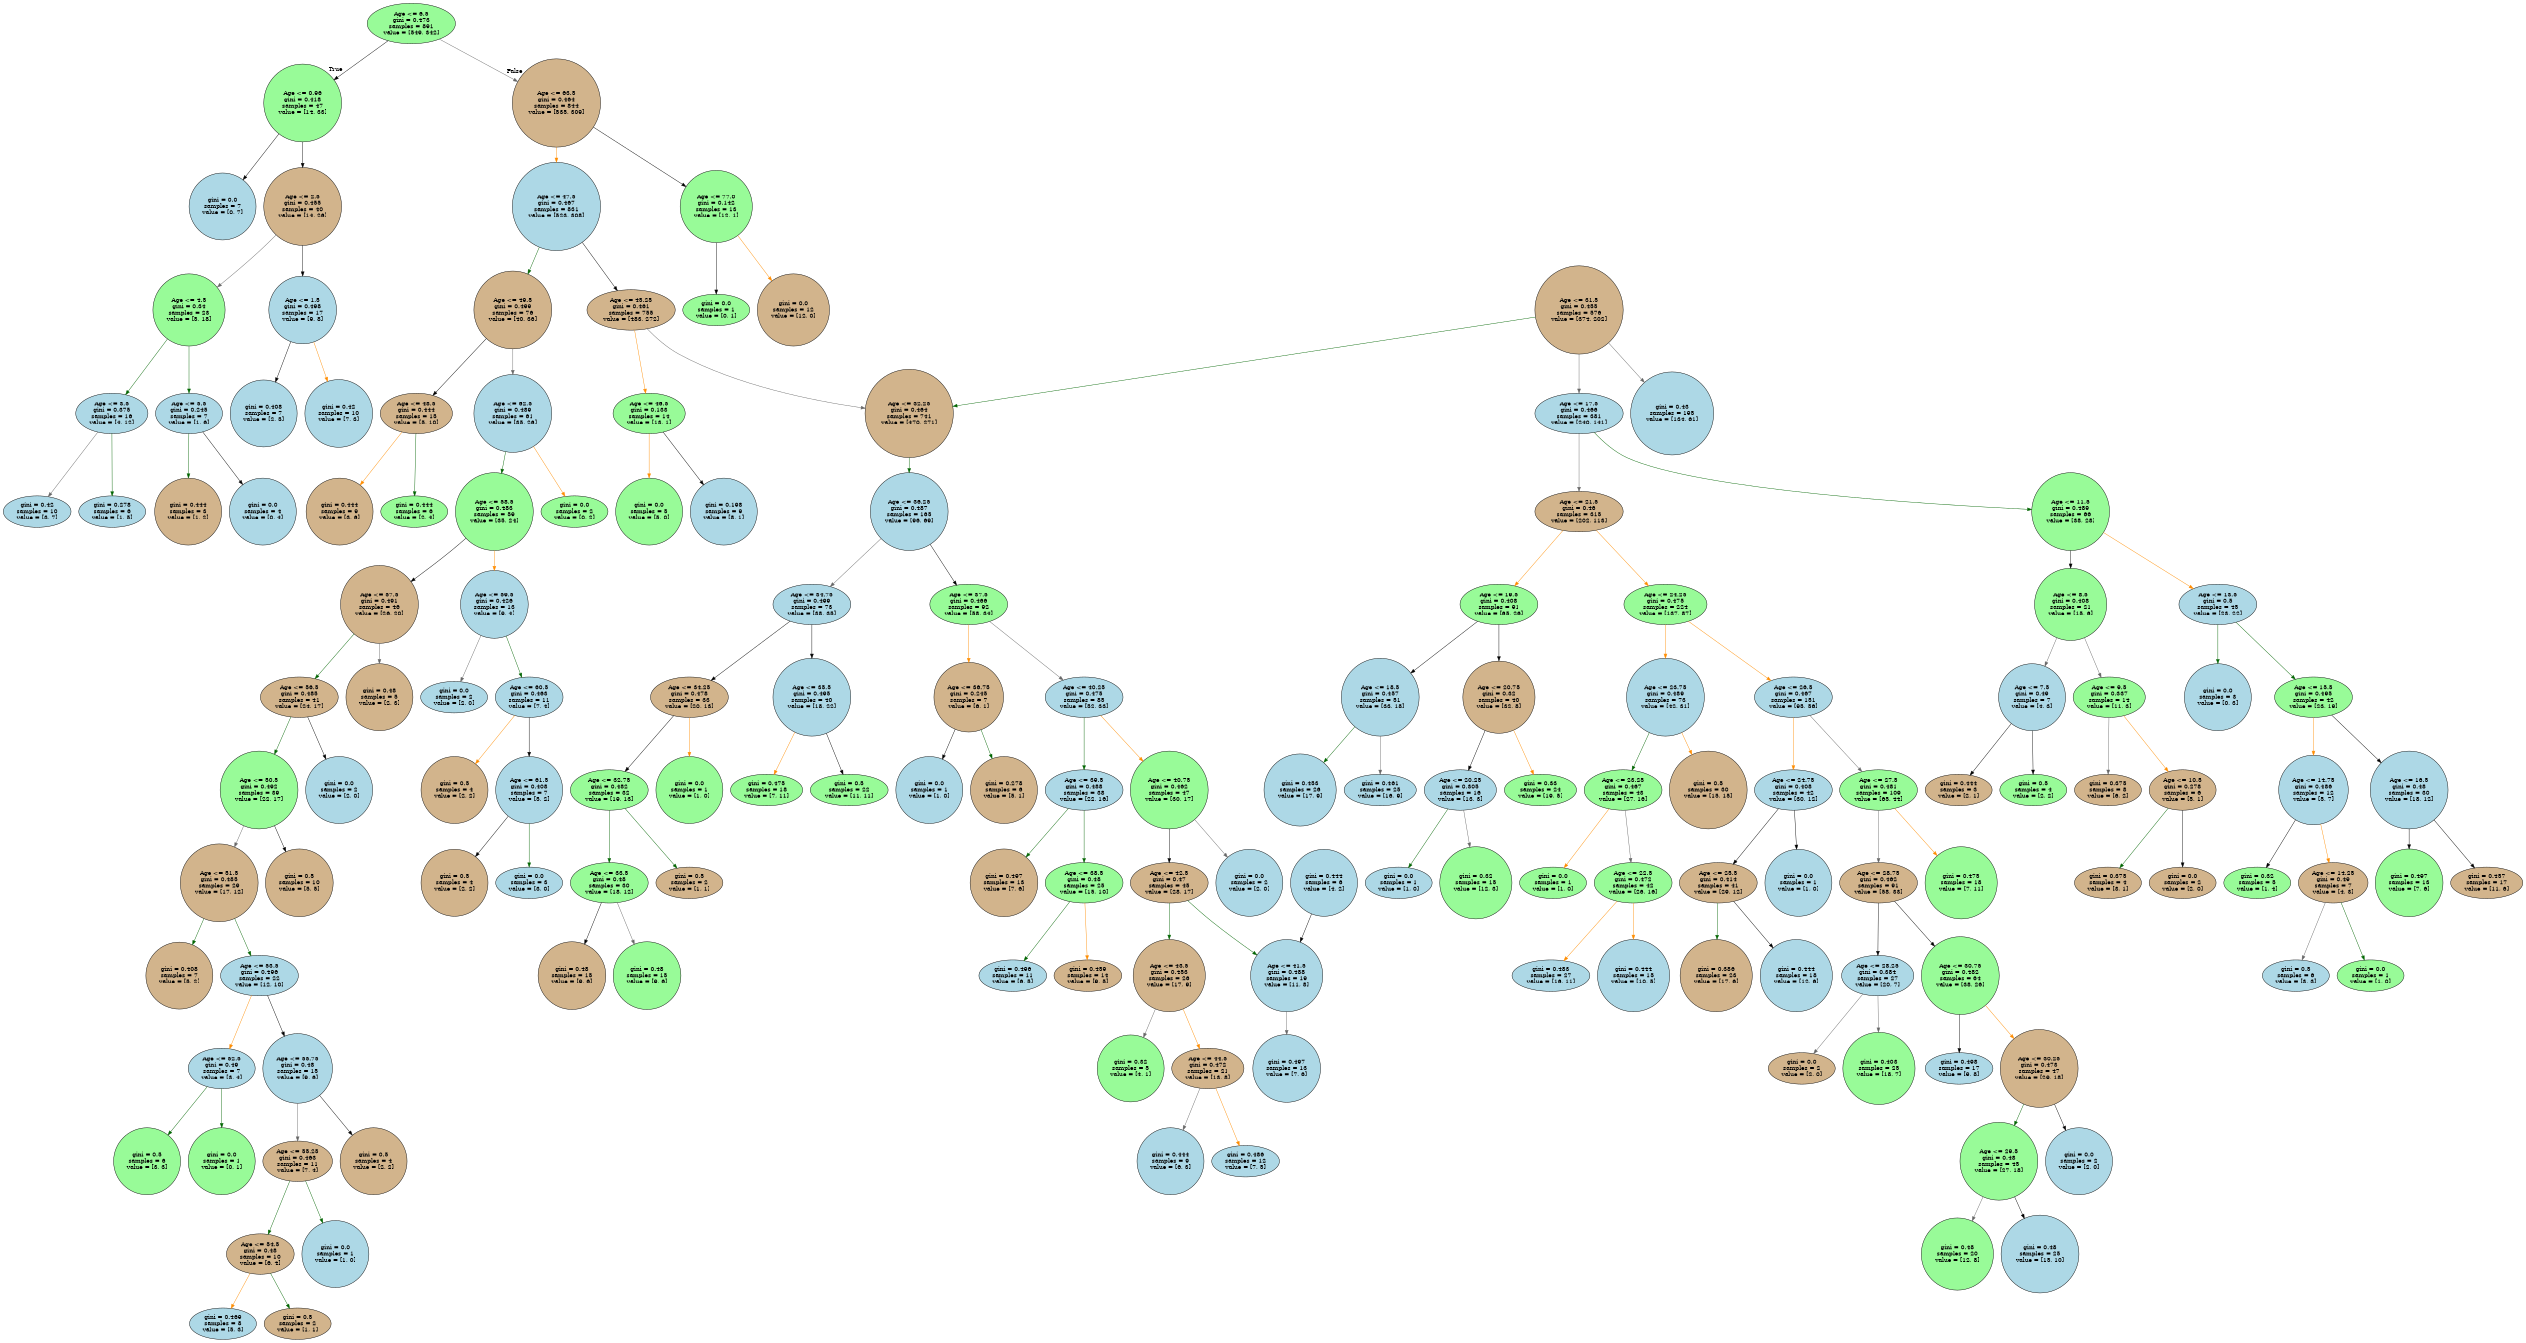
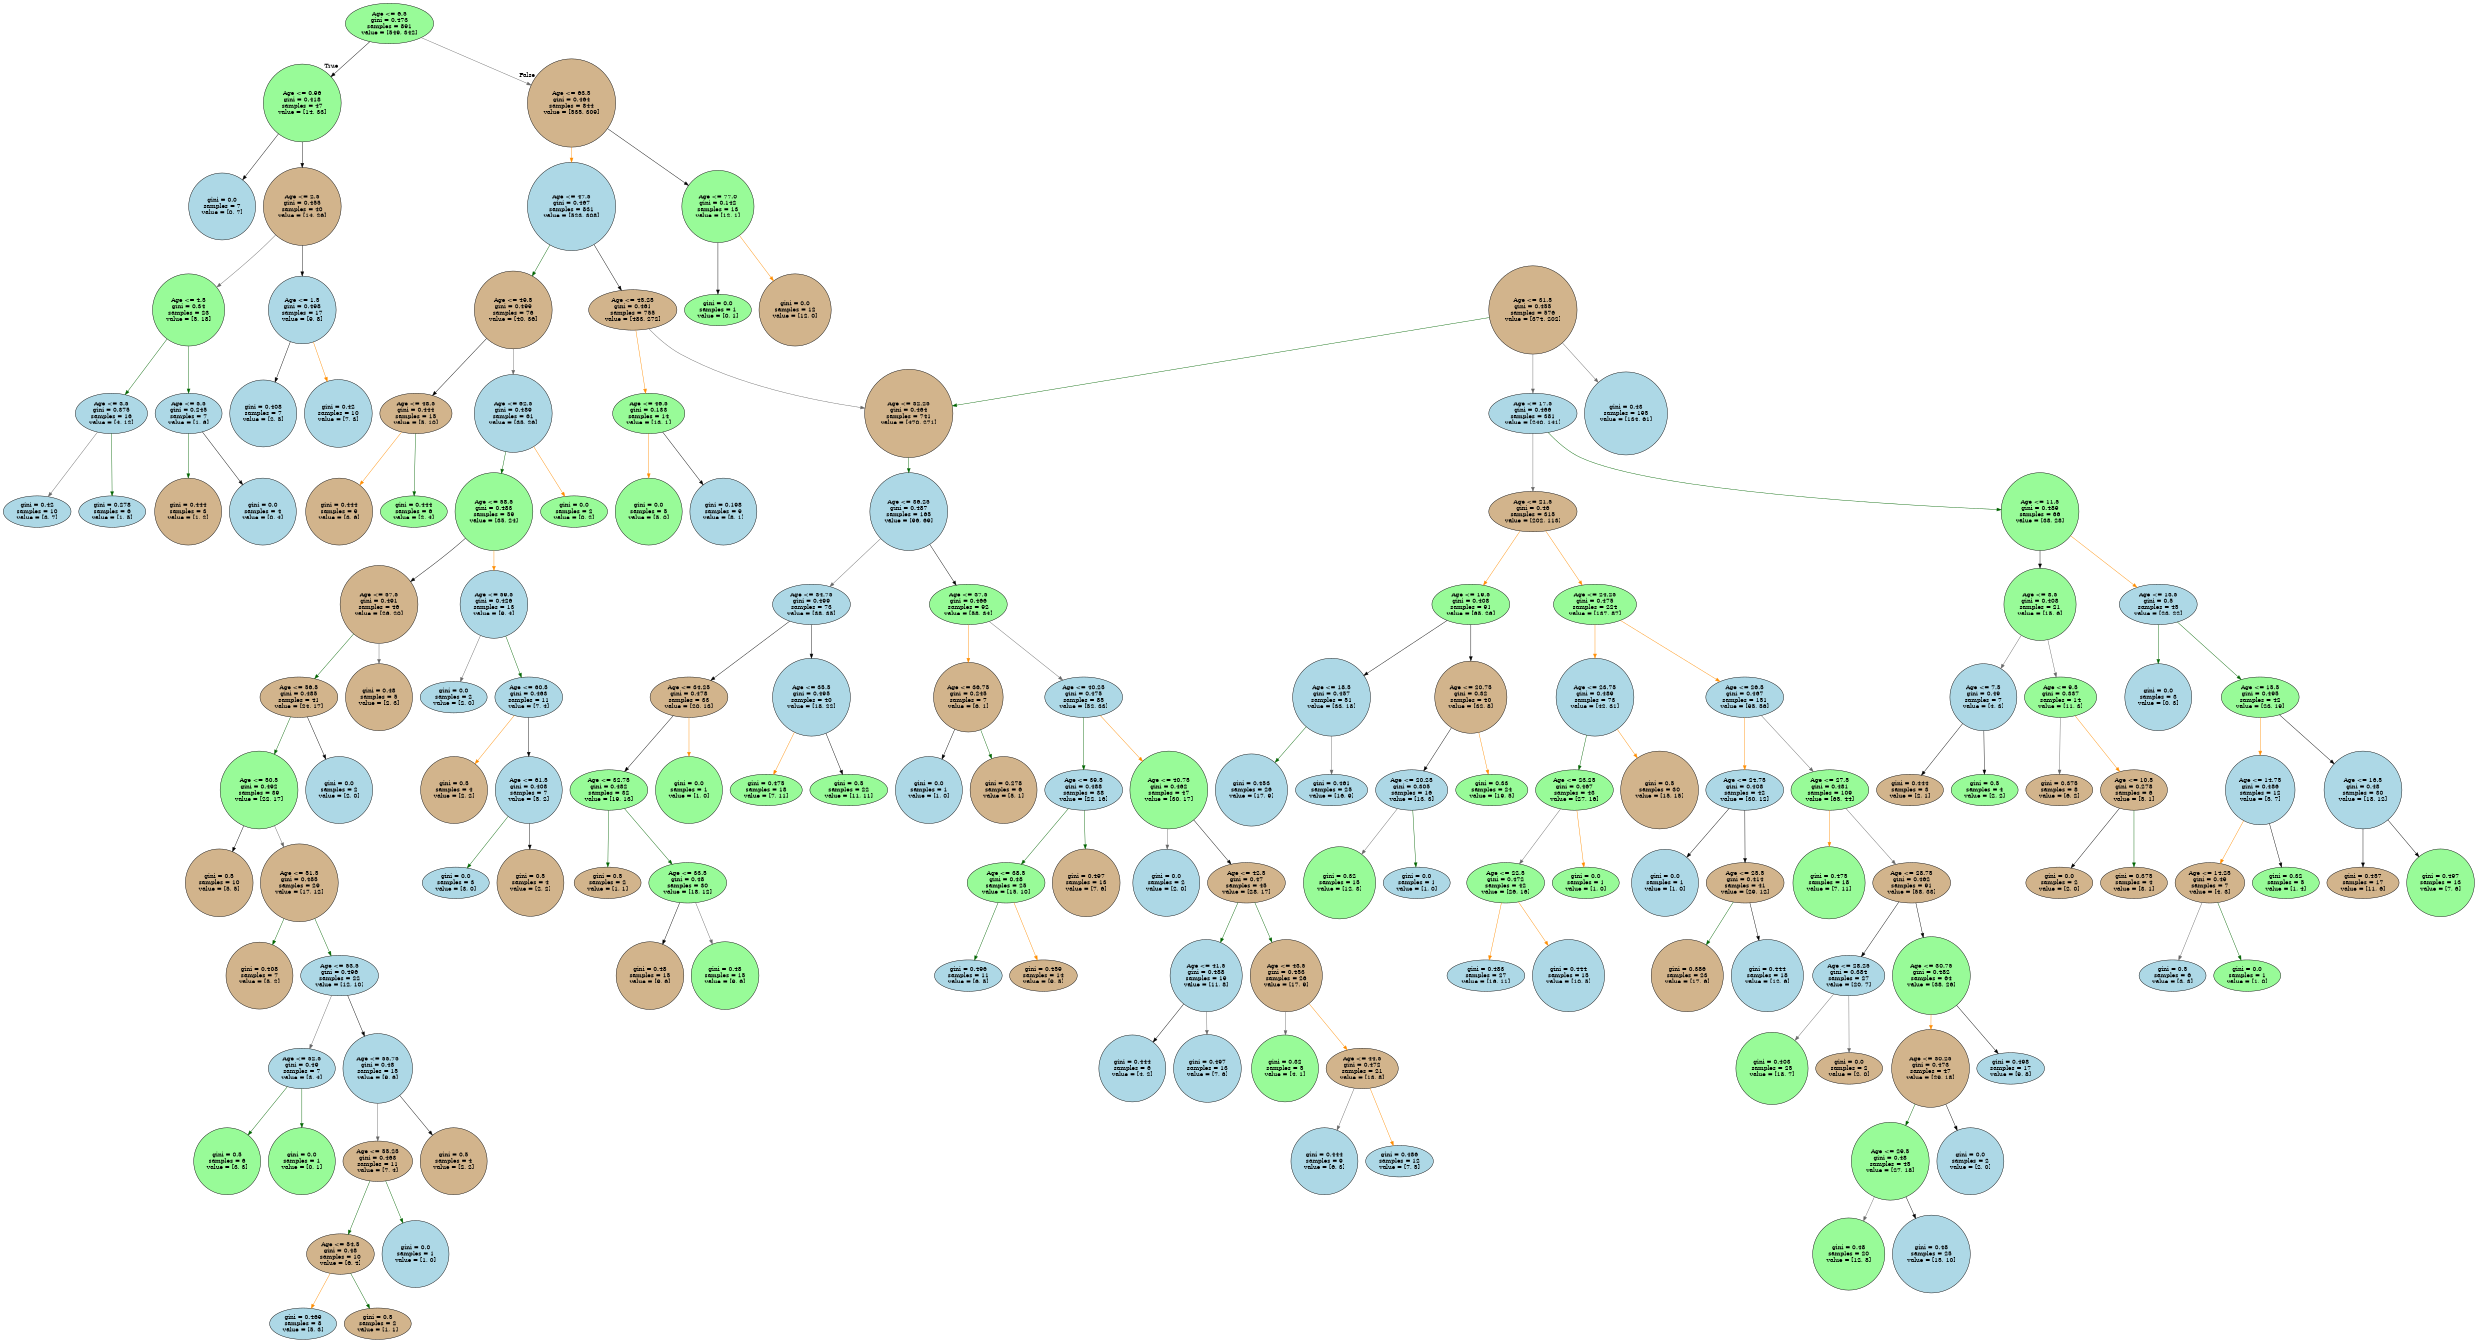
(1307, 926) -> (1170, 1021)
(241, 1020) -> (321, 1020)
